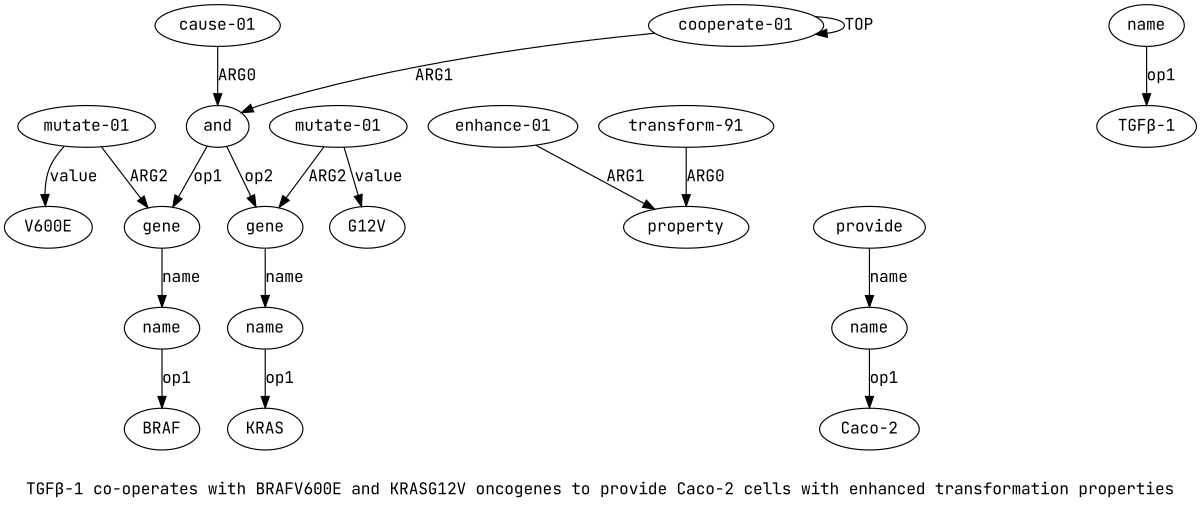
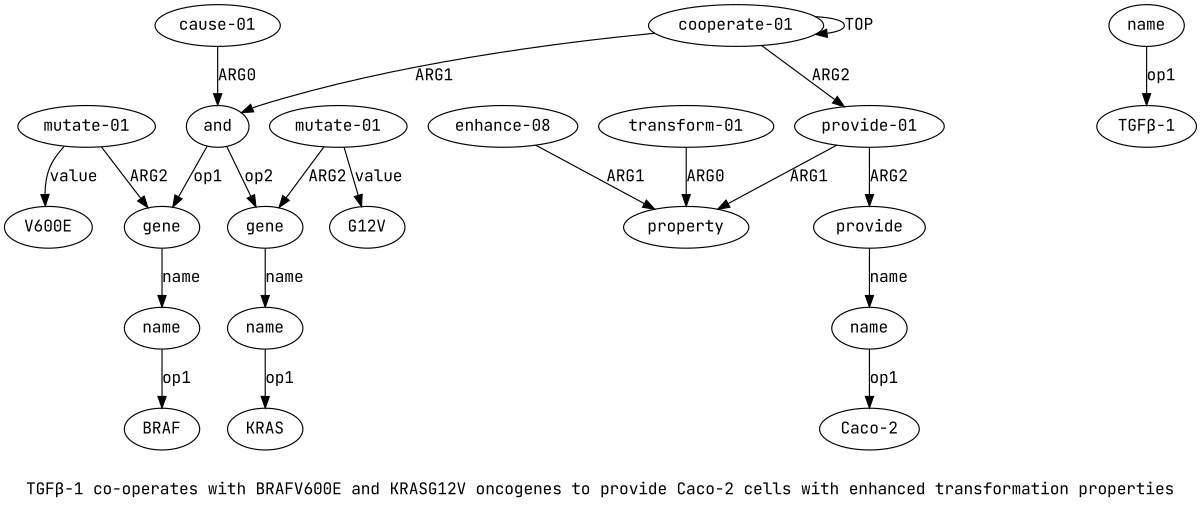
(503, 126) -> (503, 126)
(686, 126) -> (686, 126)
none -> (869, 126)
